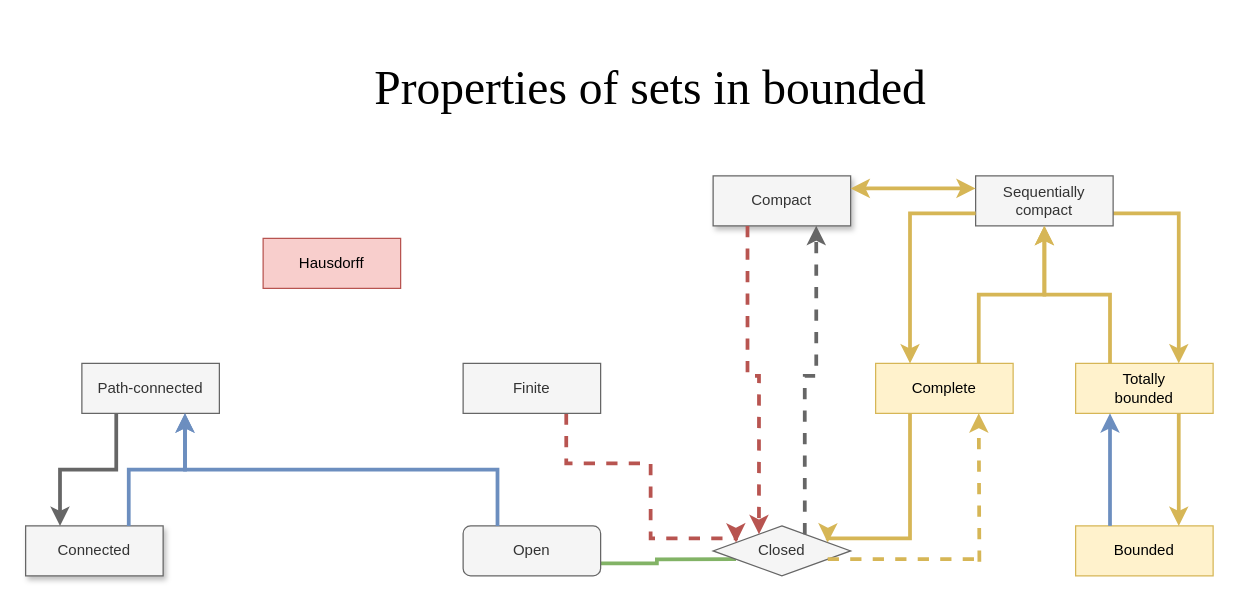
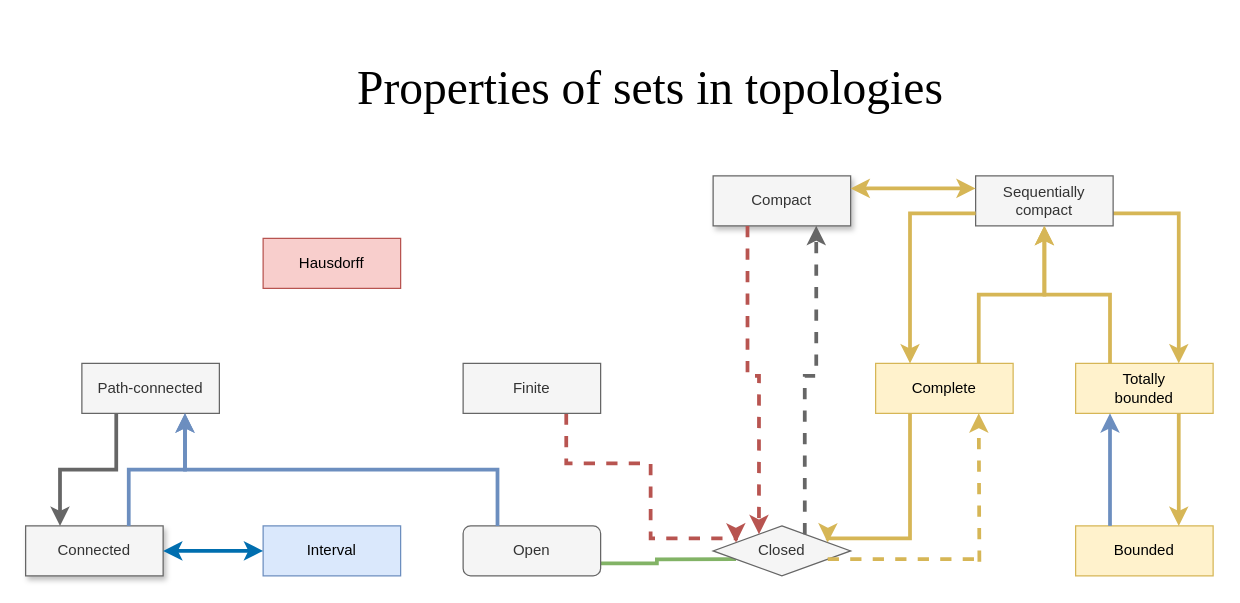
(651, 88) -> (651, 88)
none -> (213, 551)
none -> (332, 551)
